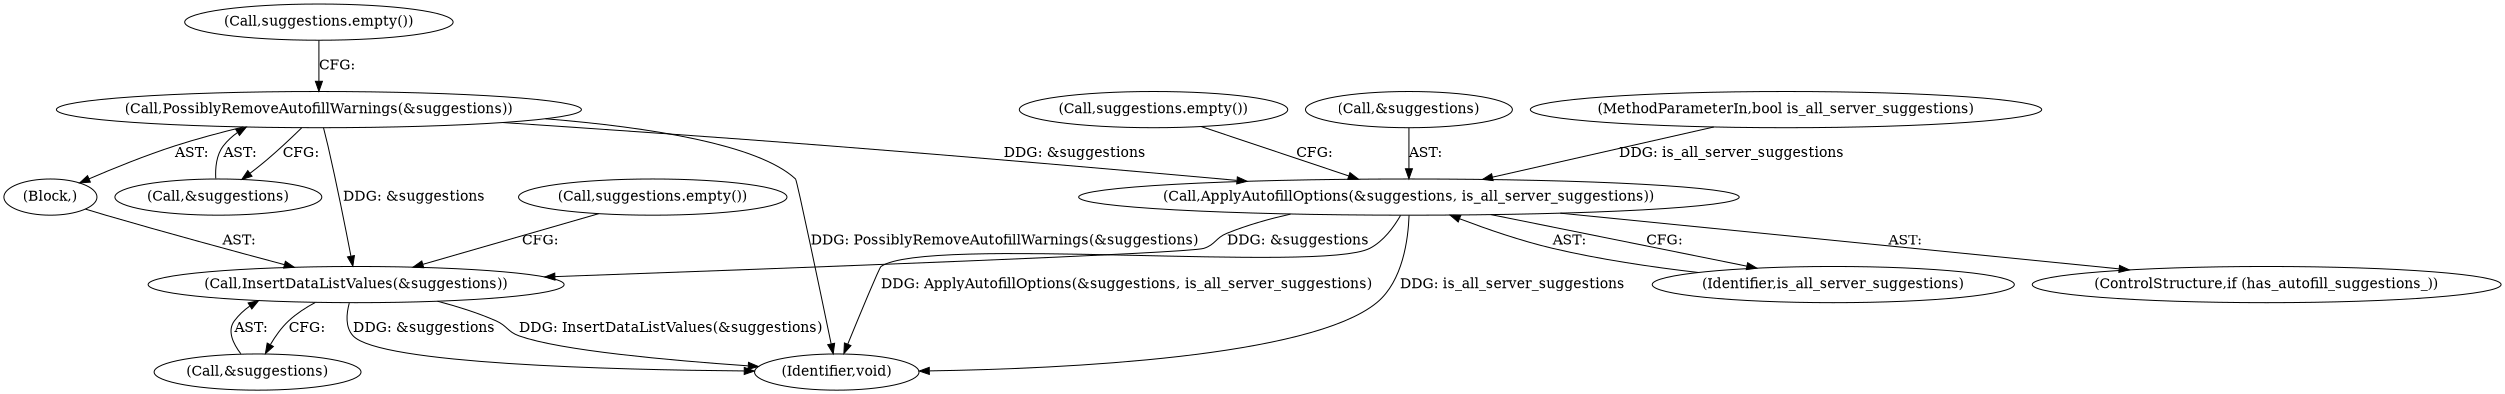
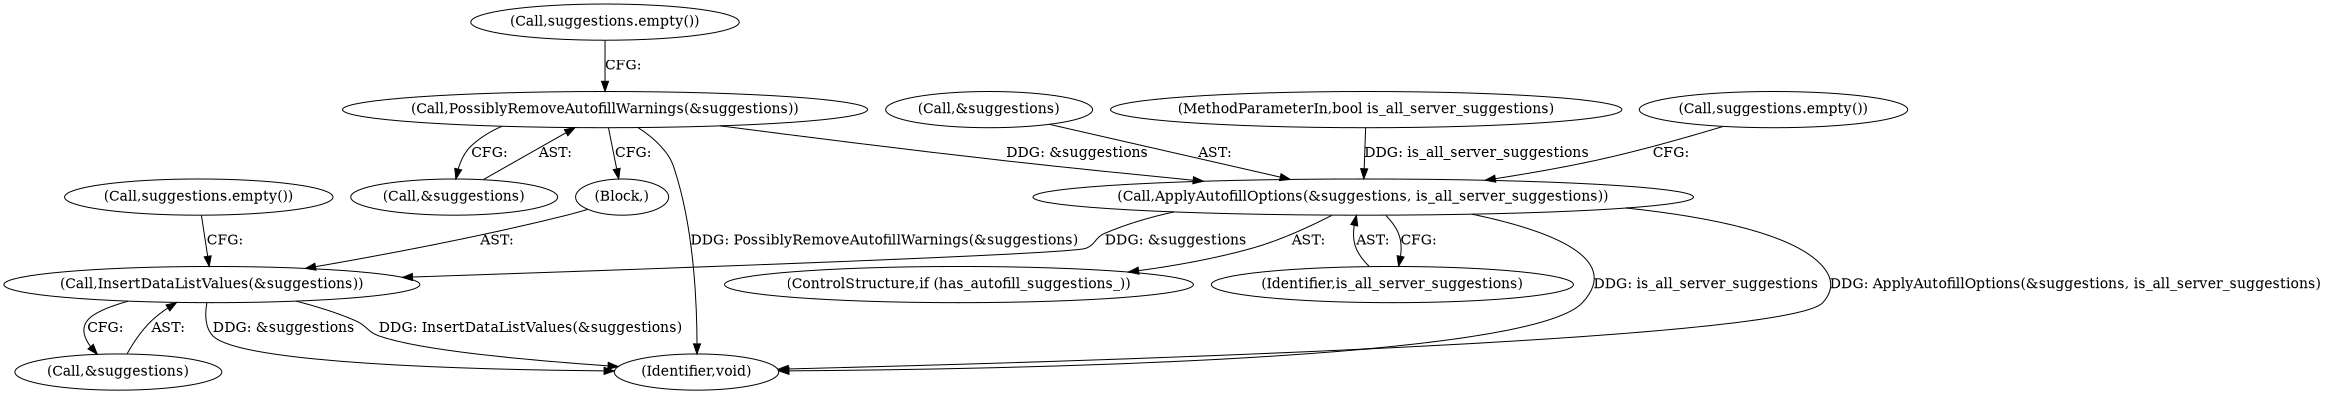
(194, 153) -> (636, 153)
(338, 192) -> none
